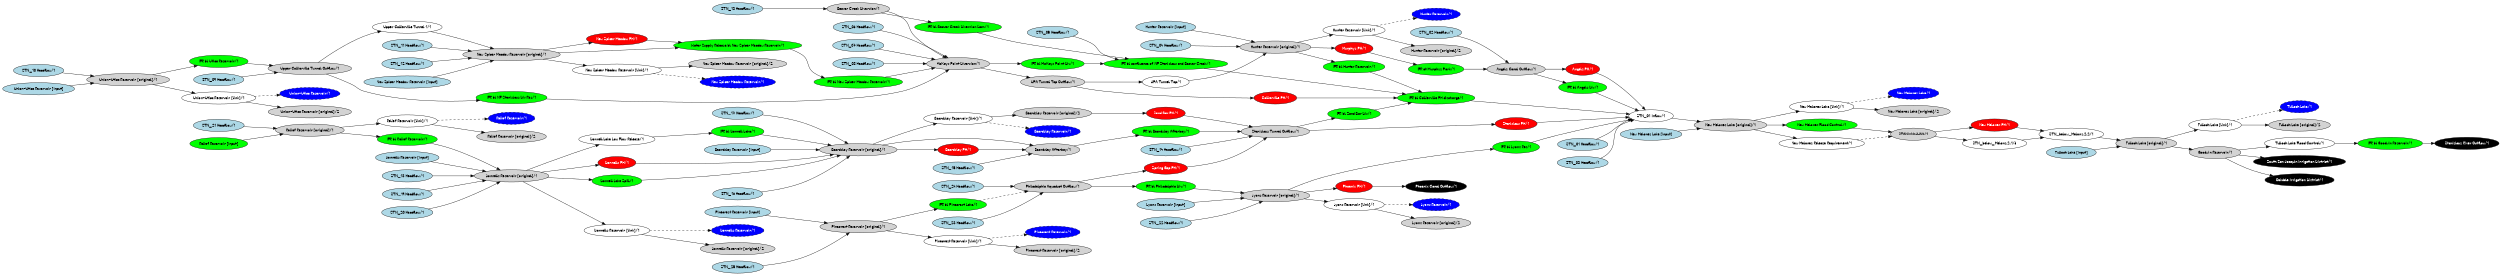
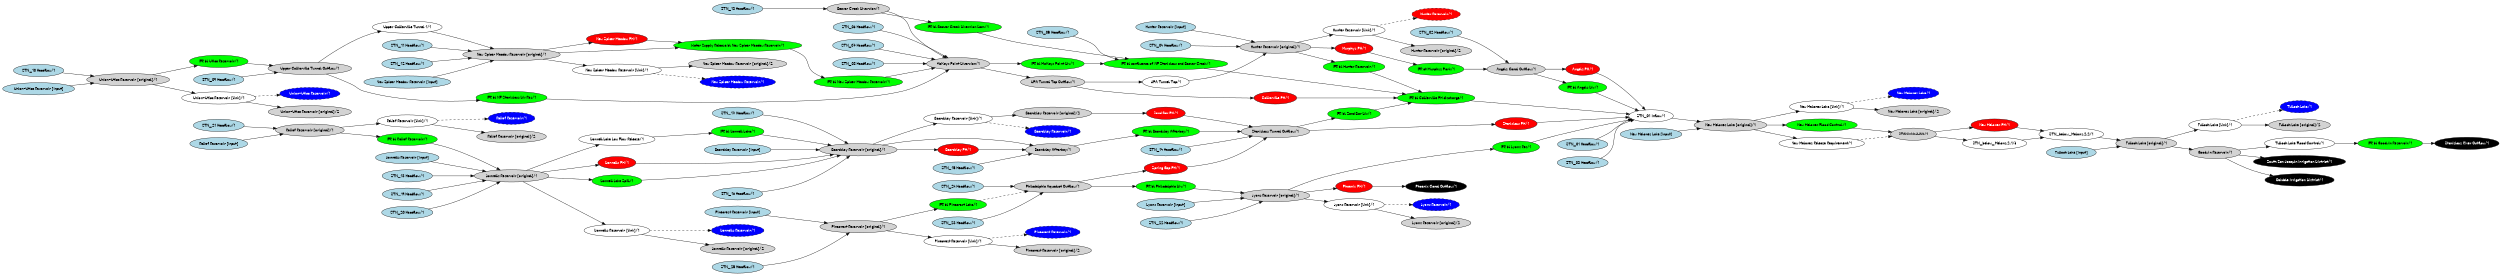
(1436, 14) -> (1436, 14)
(219, 144) -> (219, 144)
